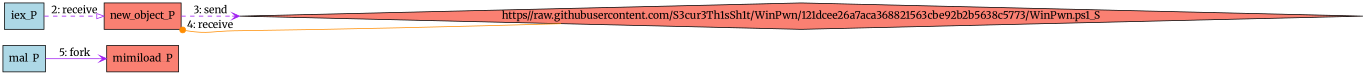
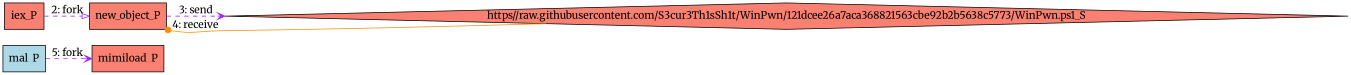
(75, 11) -> (67, 11)
(24, 16) -> (24, 16)
(72, 59) -> (65, 59)
